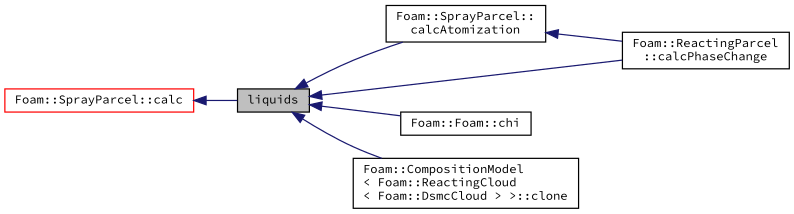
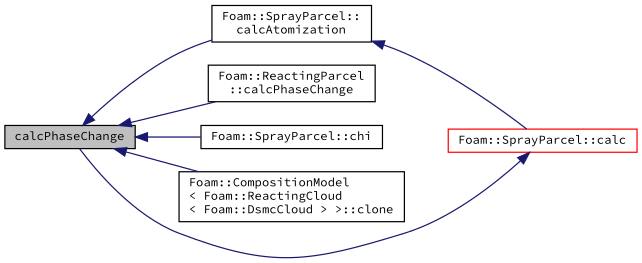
(590, 38) -> (458, 82)
(273, 100) -> (70, 137)
(466, 124) -> (292, 137)
